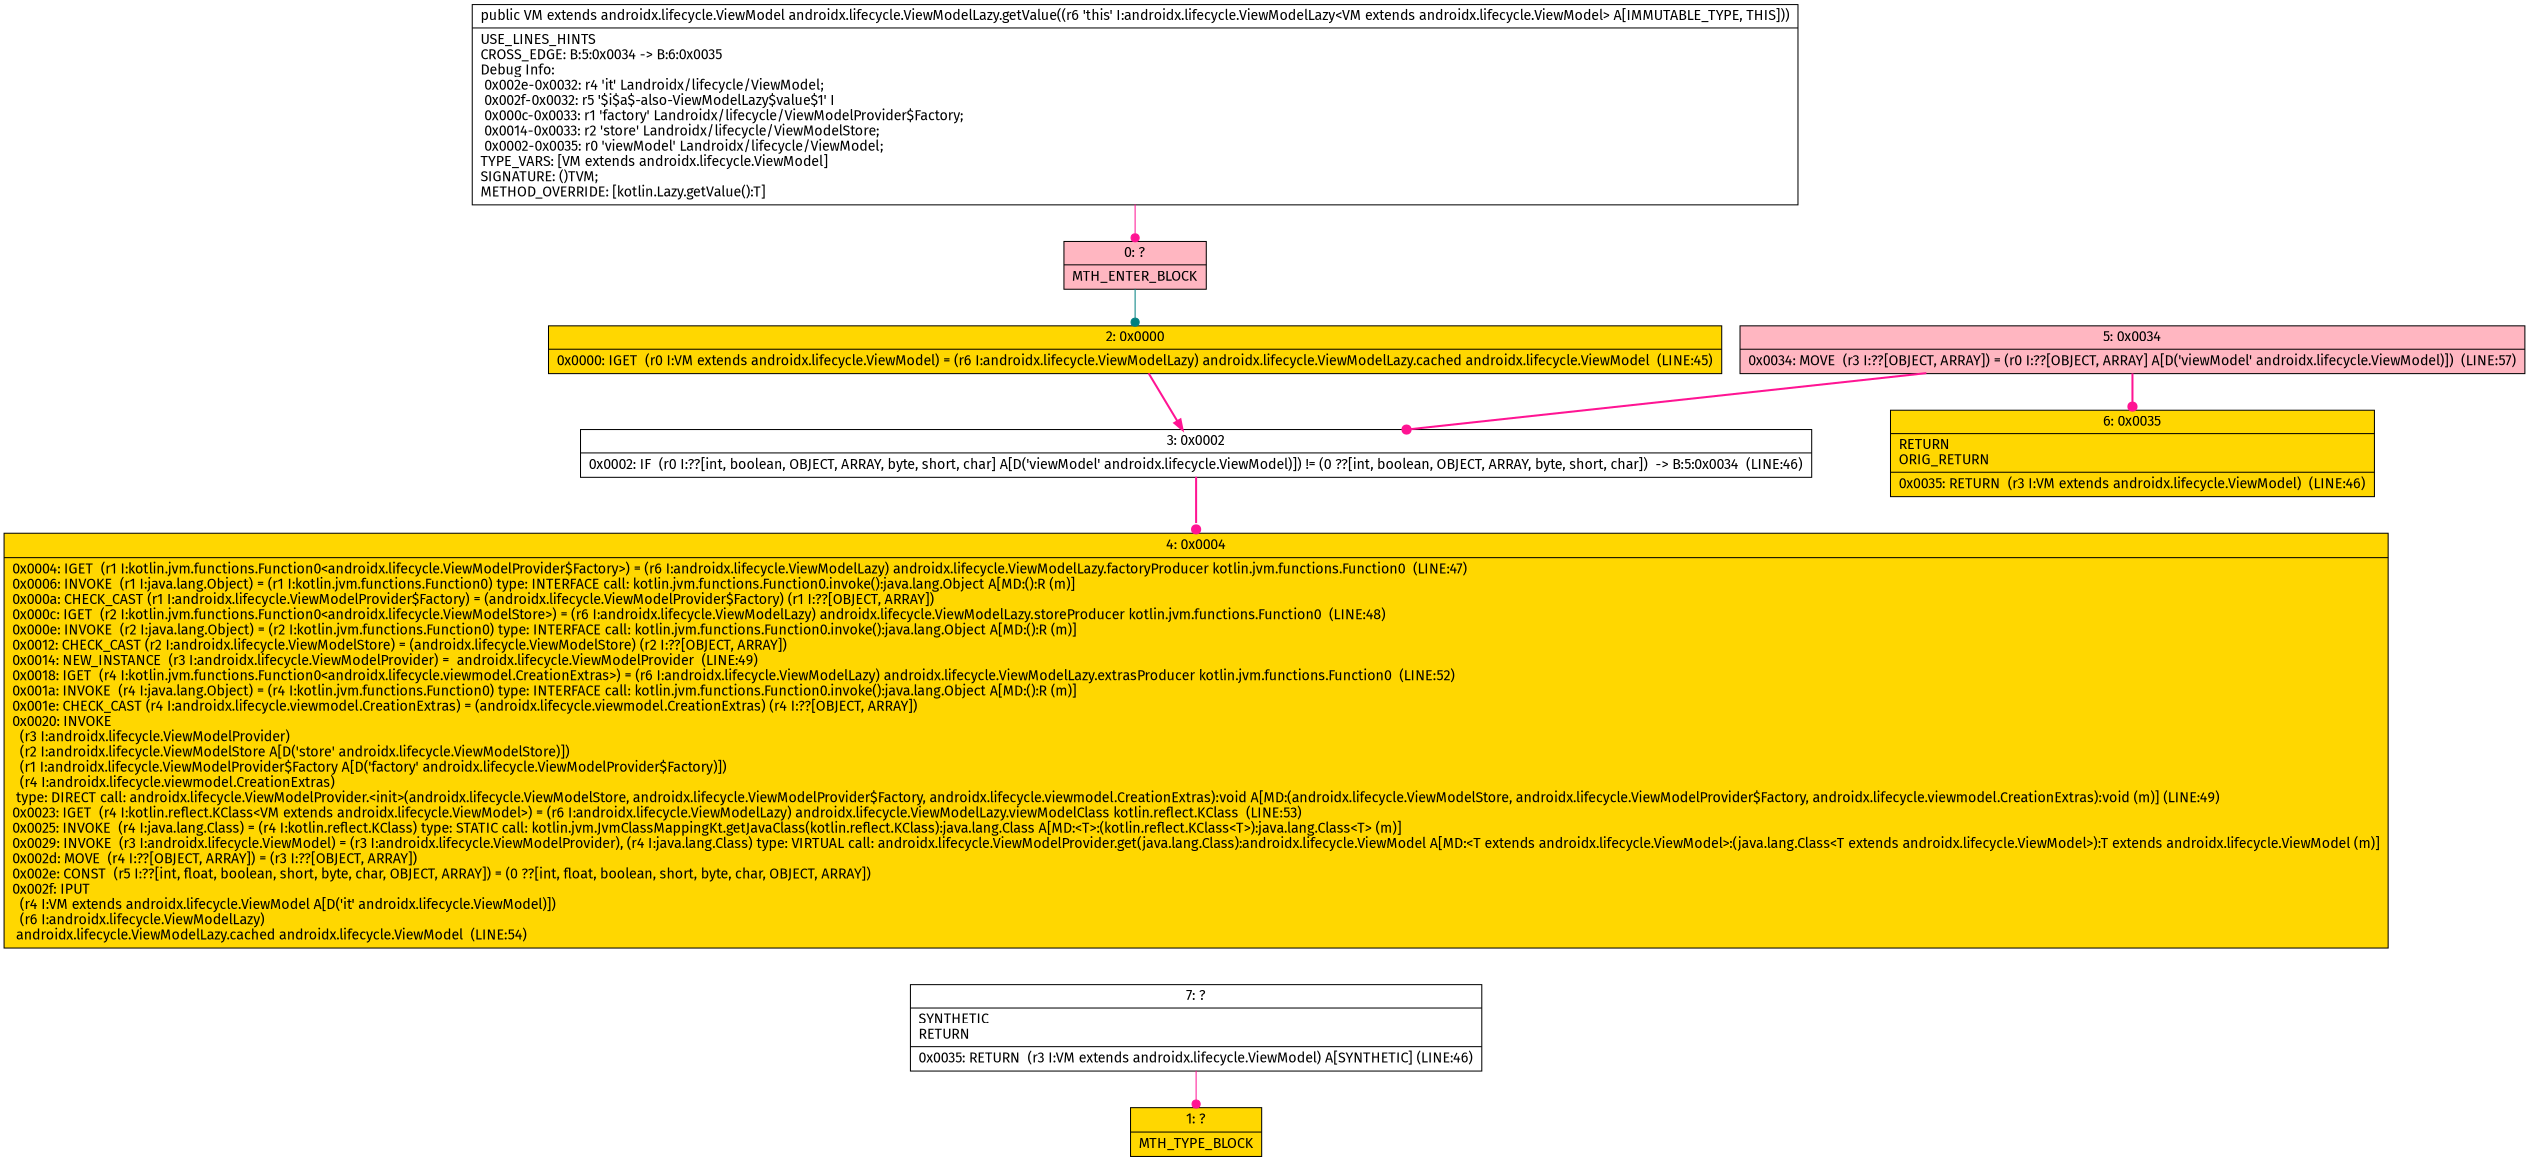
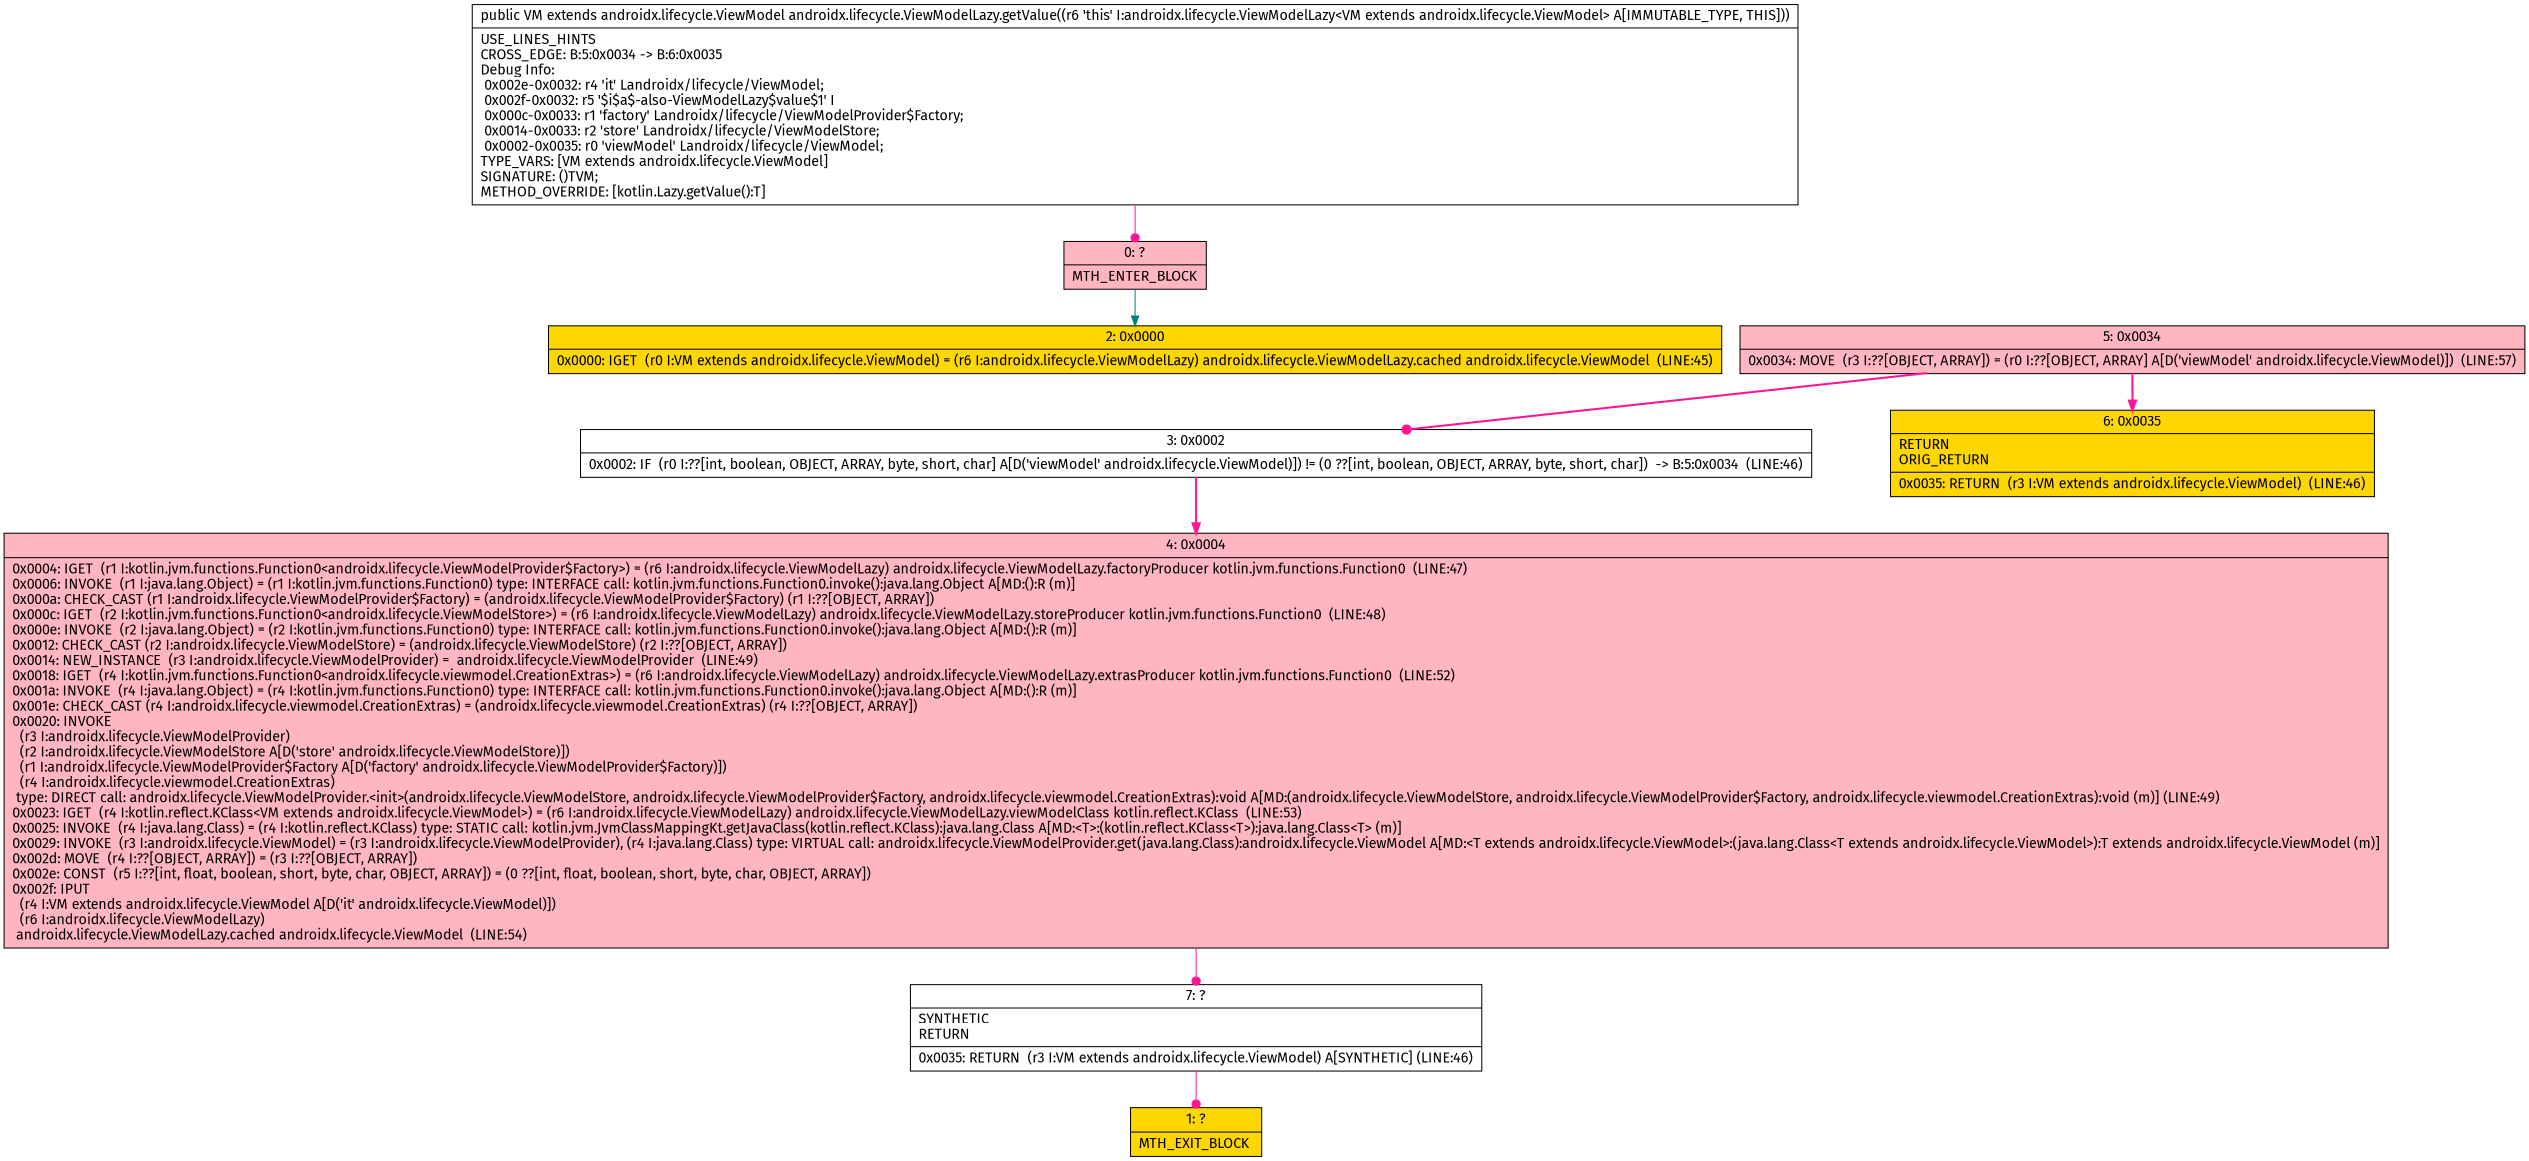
(1135, 303) -> (1135, 303)
(2132, 388) -> (2132, 388)
(1163, 397) -> none
(1196, 500) -> (1196, 500)
(1196, 741) -> (1196, 741)
none -> (1196, 962)
(1196, 1144) -> (1194, 1144)
